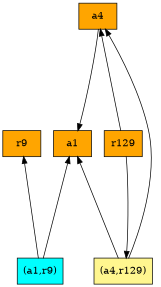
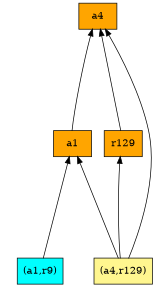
(91, 77) -> (80, 83)
(22, 144) -> none
(128, 204) -> (118, 211)
